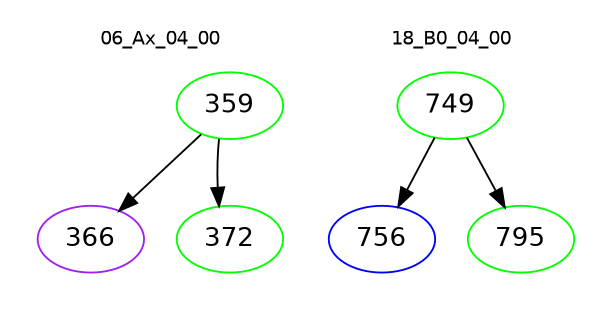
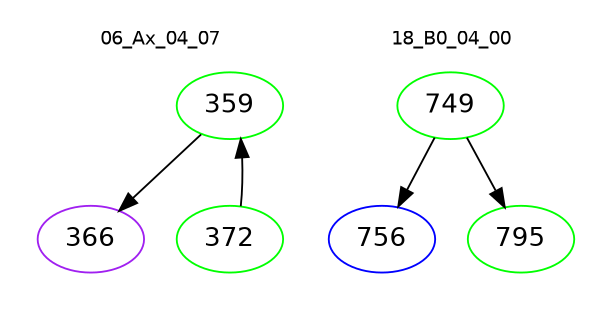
(160, 40) -> (160, 40)
(218, 163) -> (242, 182)
